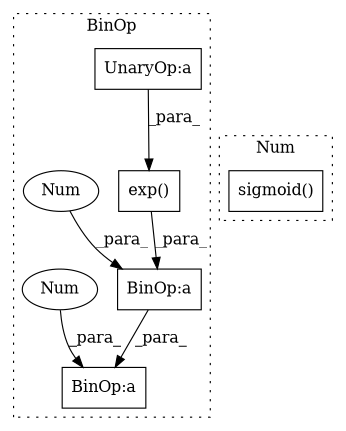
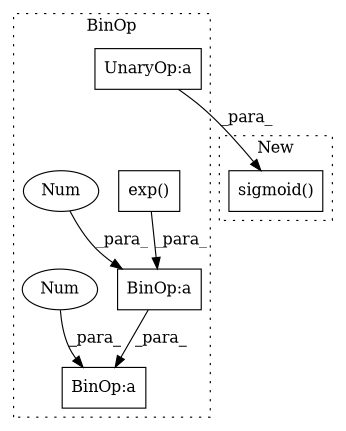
(149, 124) -> (219, 123)
(276, 149) -> (276, 149)
